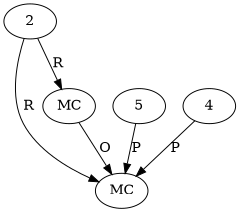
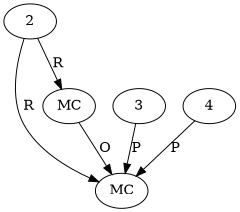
(139, 106) -> (139, 106)
